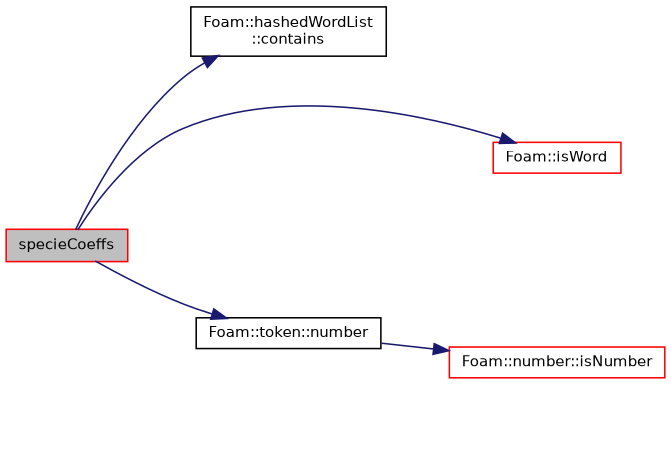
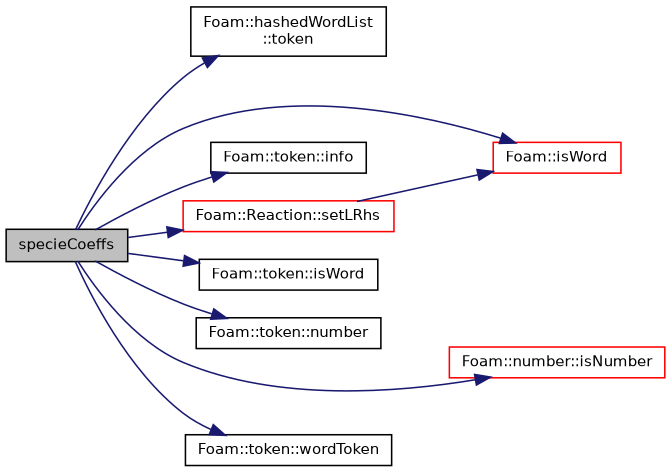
(289, 32) -> (289, 32)
none -> (289, 158)
none -> (289, 216)
(67, 245) -> (67, 245)
none -> (289, 275)
(408, 346) -> (254, 383)
none -> (289, 450)
